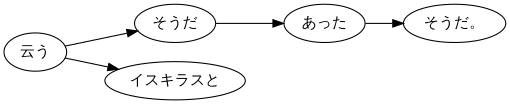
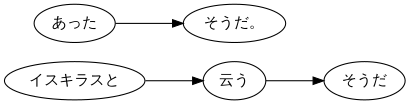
(244, 23) -> none
(87, 63) -> (169, 81)
